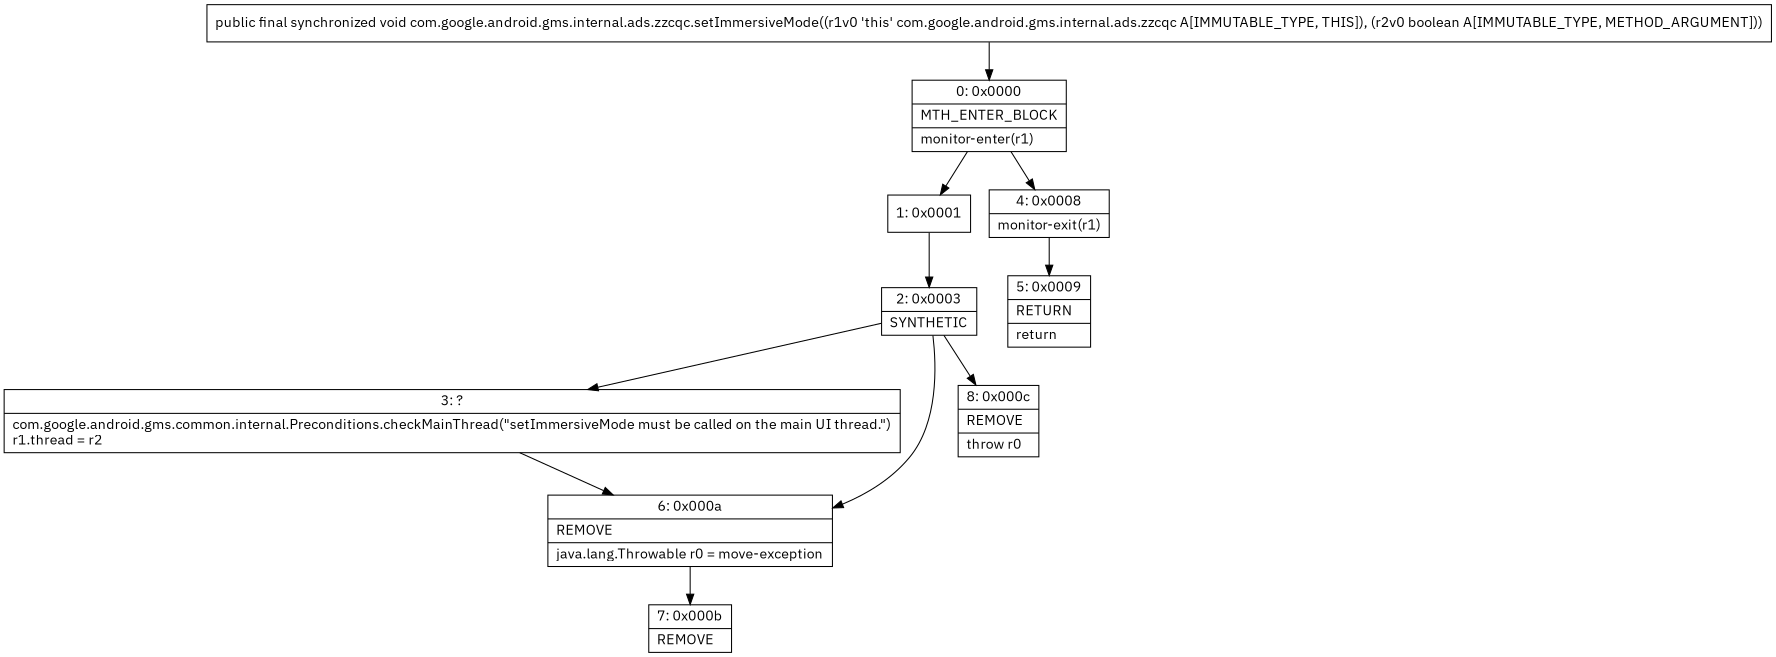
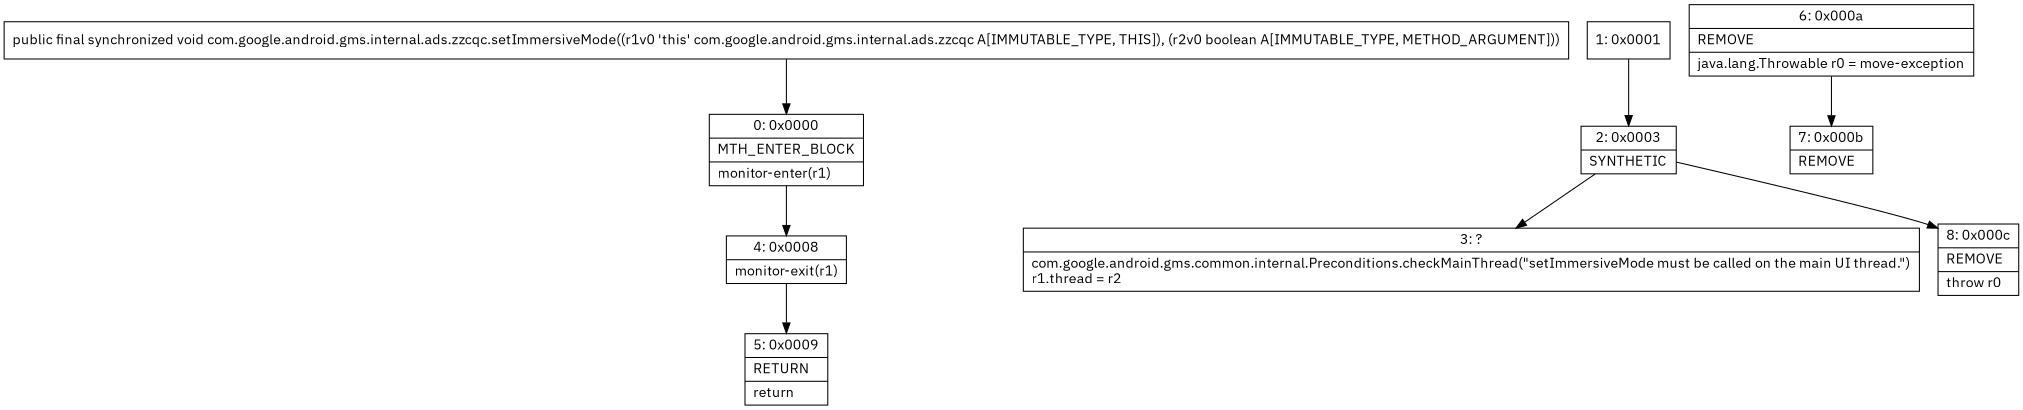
(957, 169) -> none
(921, 438) -> none
(562, 472) -> none
